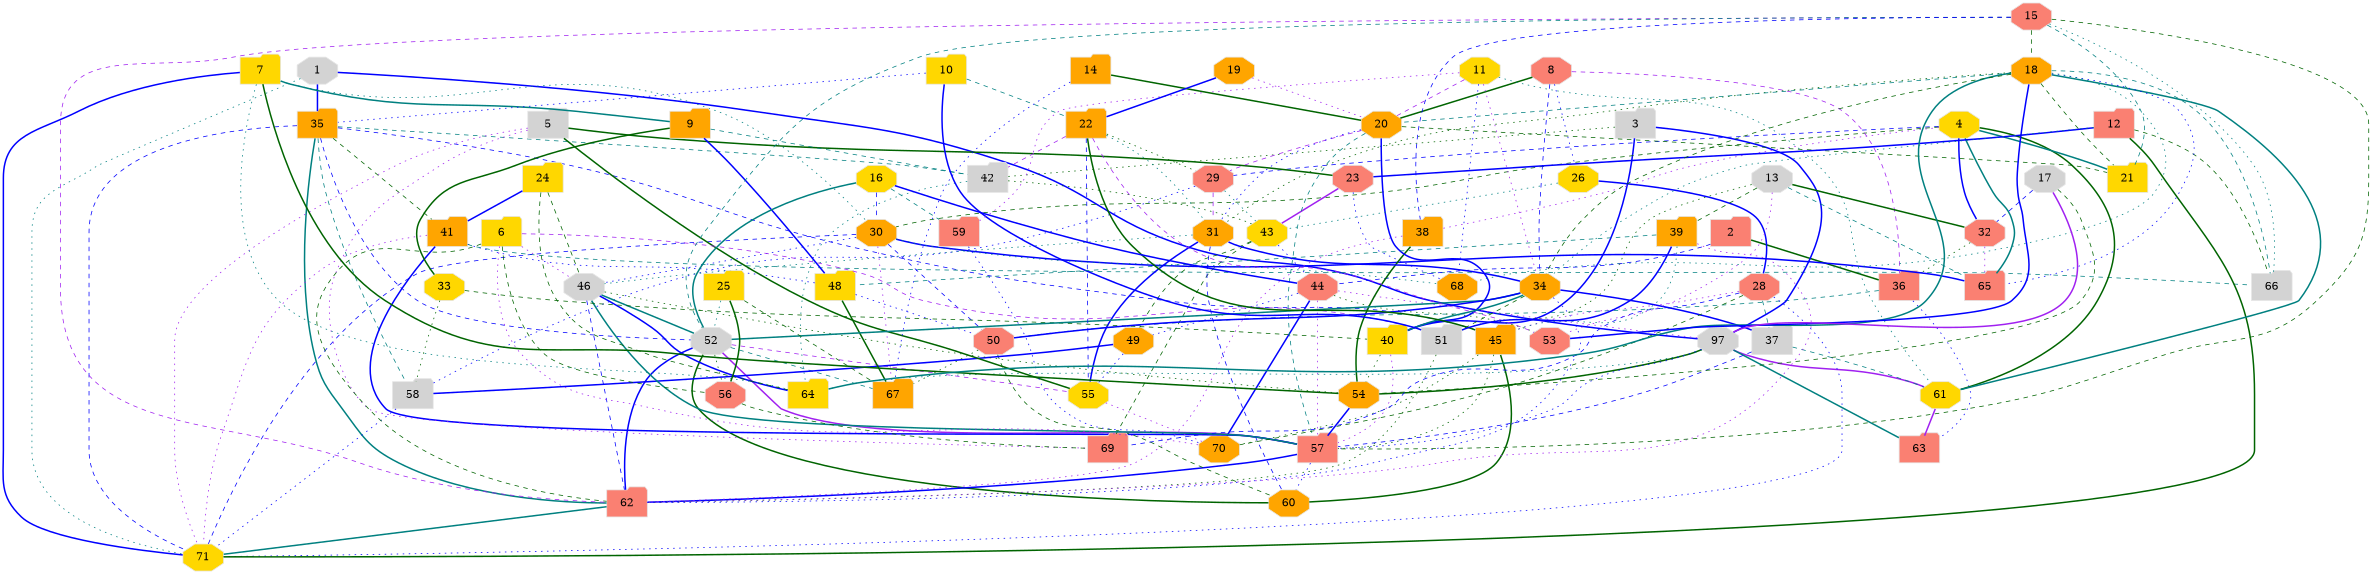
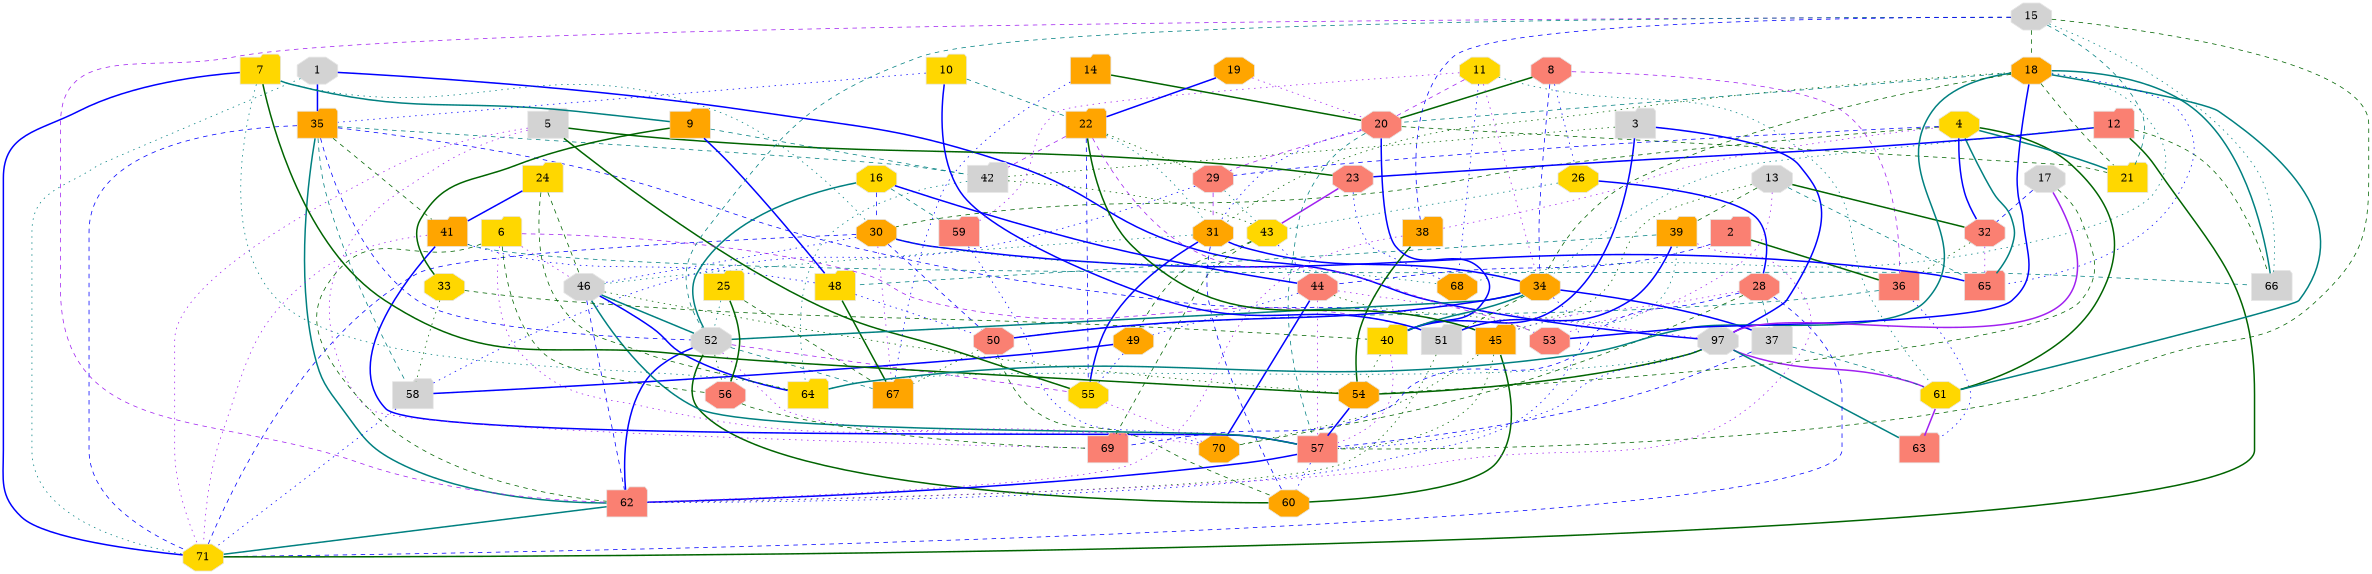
(2031, 17) -> (2031, 17)
(2207, 121) -> (2207, 121)
(1381, 125) -> (1381, 125)
(998, 433) -> (998, 433)
(1127, 533) -> (1127, 533)
